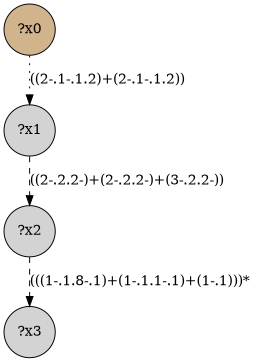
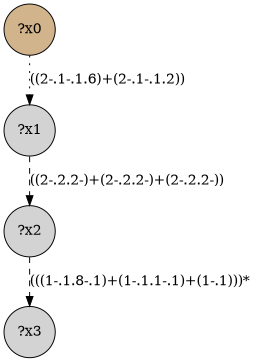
(107, 80) -> (107, 80)
(127, 181) -> (127, 181)
